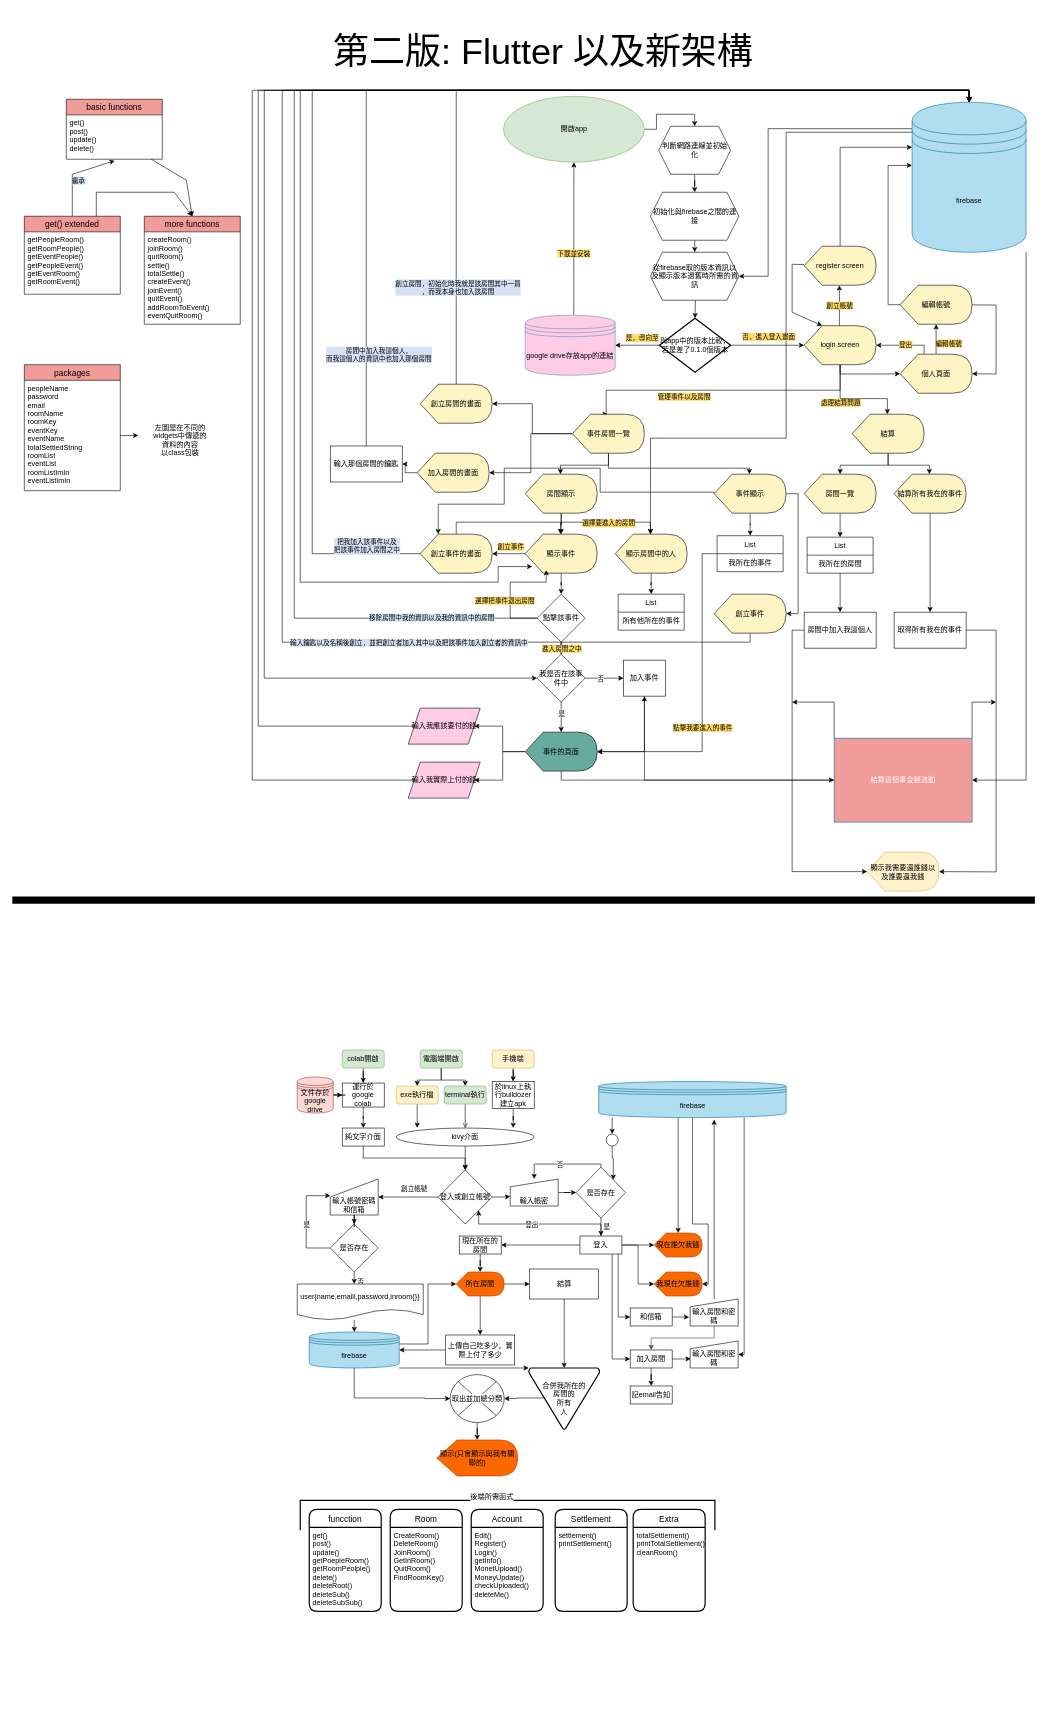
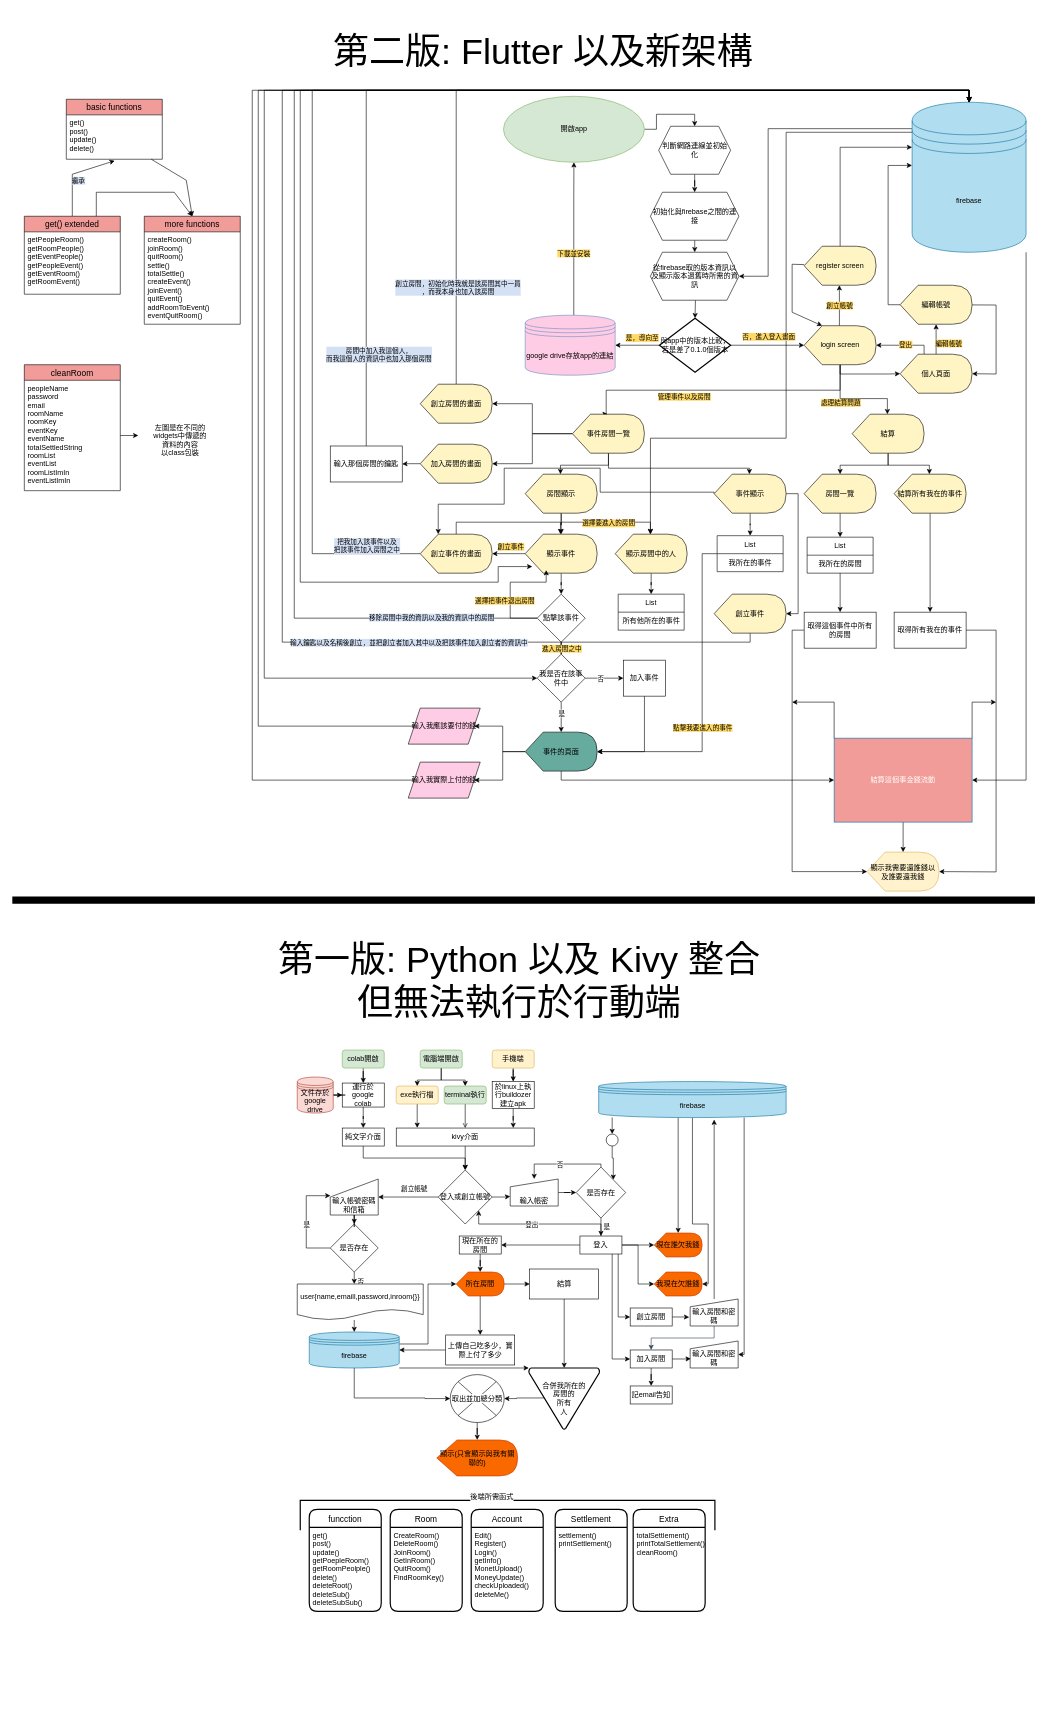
(72, 373) -> (72, 373)
(453, 473) -> (456, 464)
(840, 630) -> (840, 630)
(645, 766) -> (903, 846)
none -> (519, 981)
(465, 1137) -> (465, 1137)
(651, 1317) -> (651, 1317)
